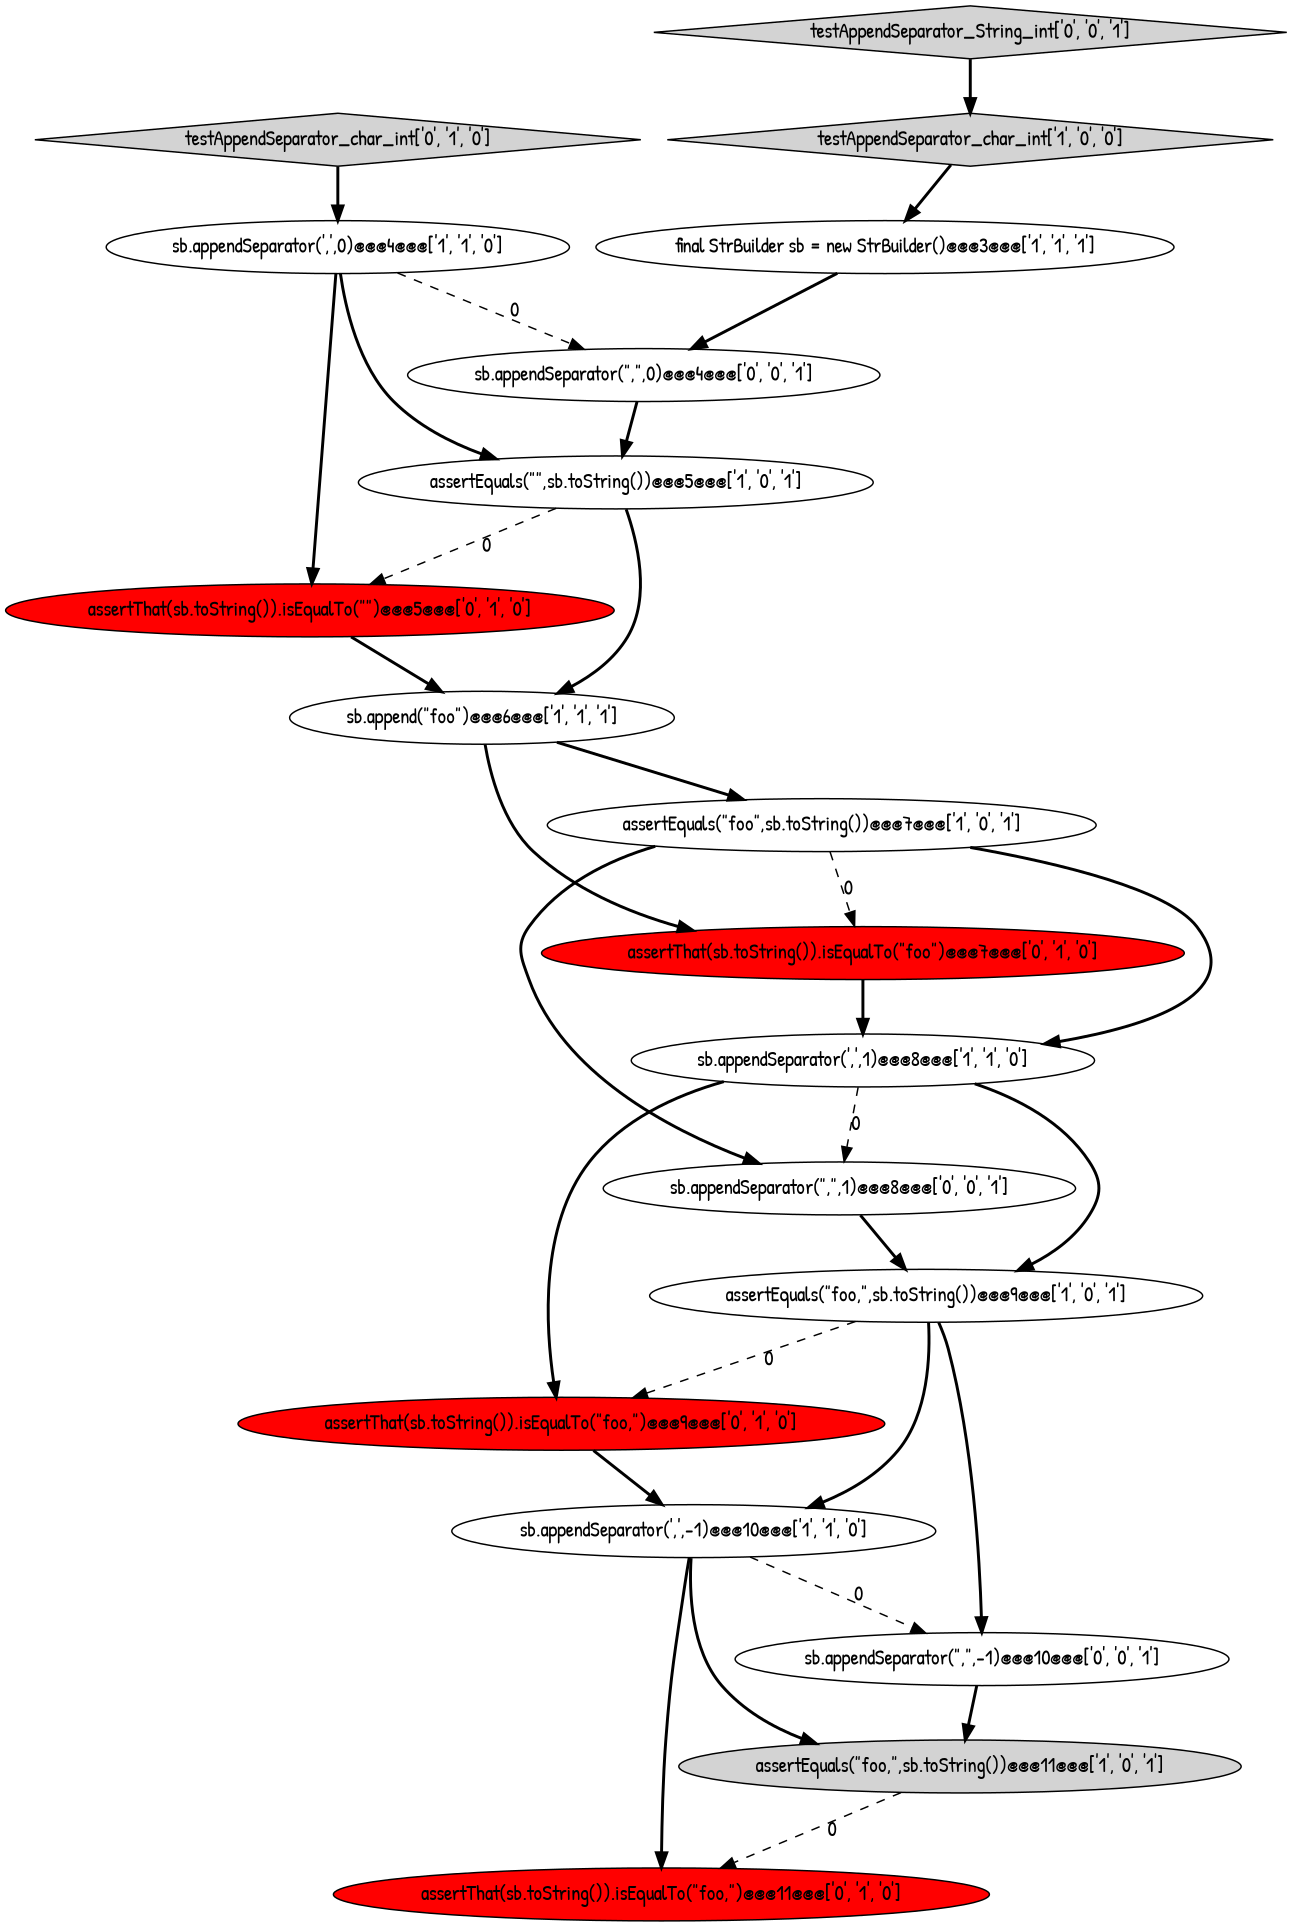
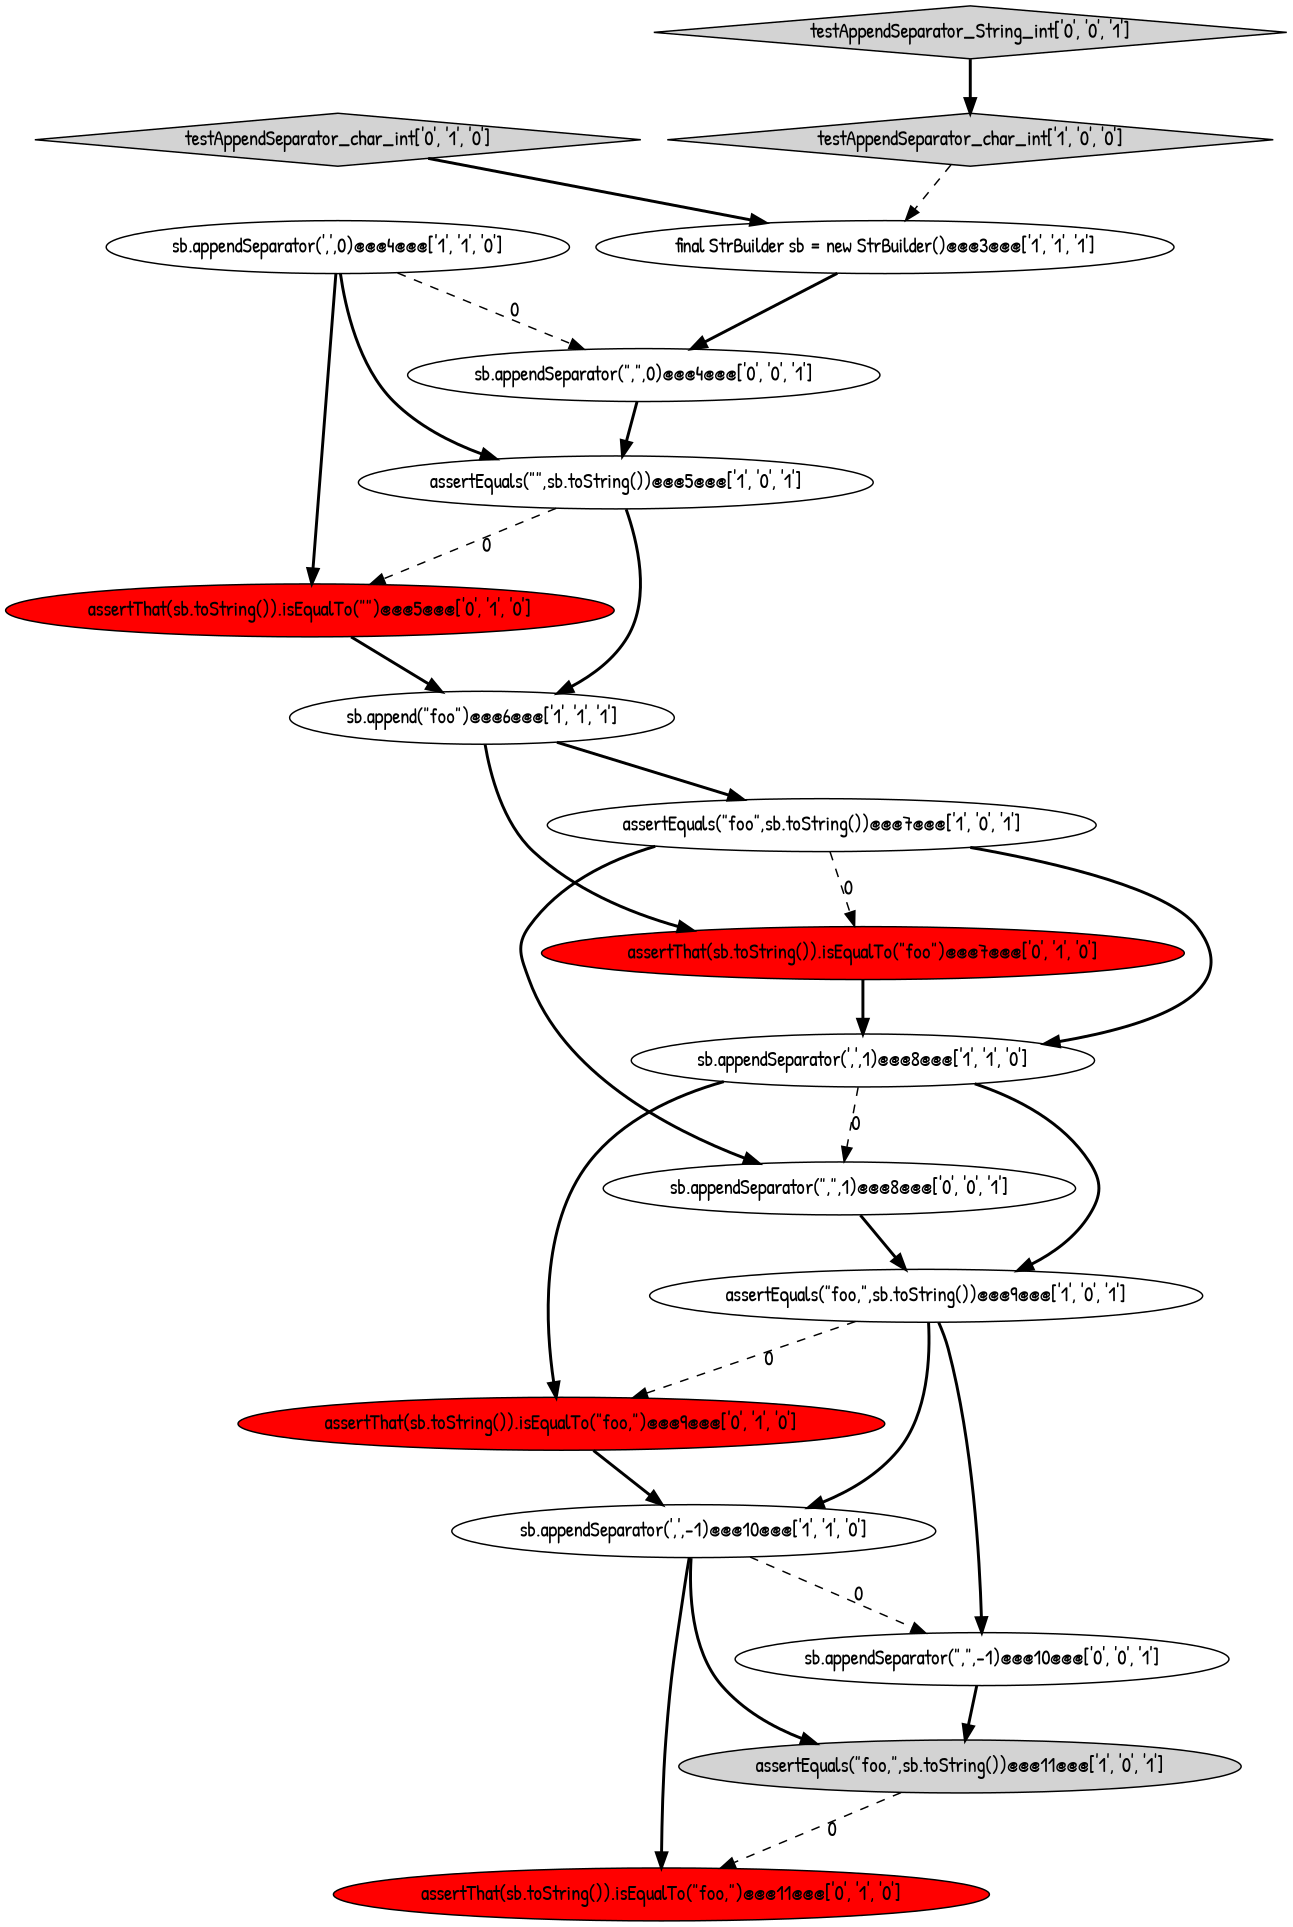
(338, 186) -> (590, 189)
(933, 187) -> (933, 187)
